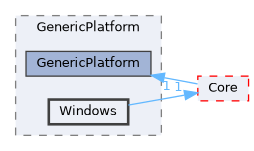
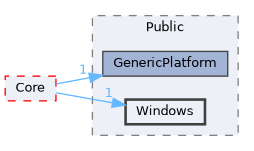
(88, 28) -> (165, 28)
(152, 101) -> (84, 98)
